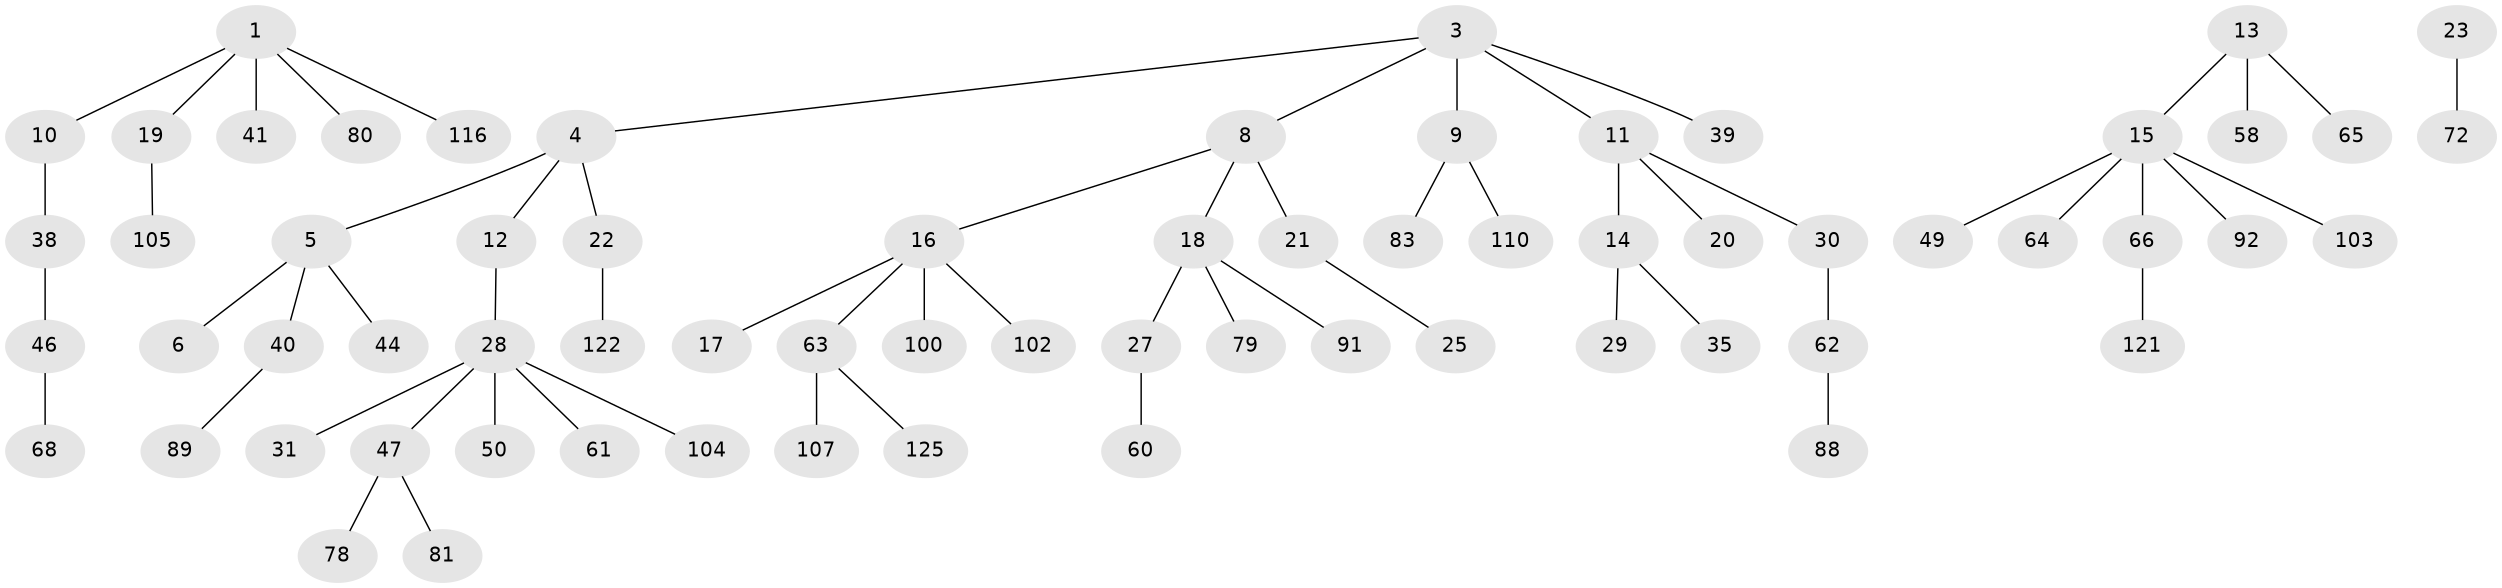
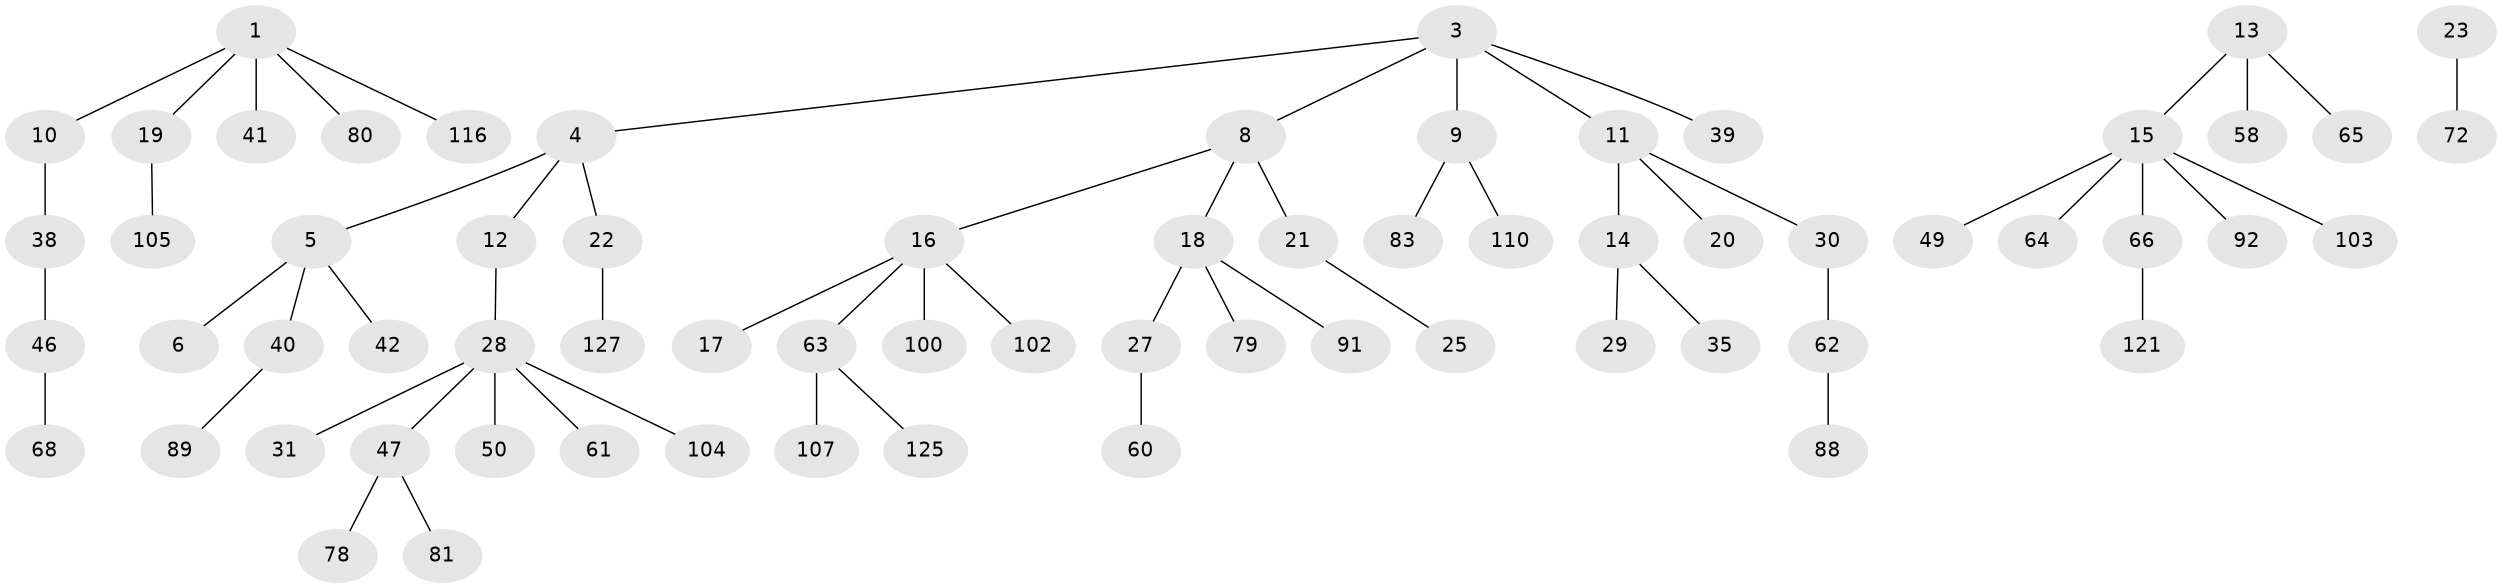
(389, 346) -> (389, 346)
(603, 346) -> (603, 346)
